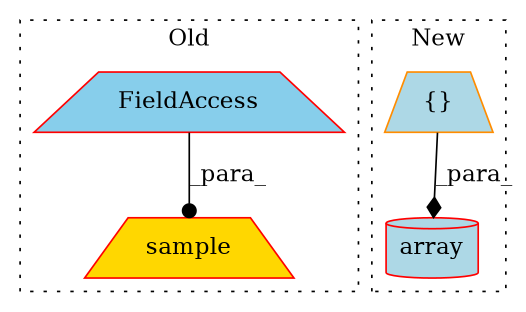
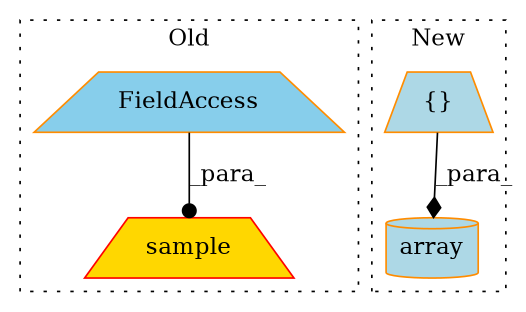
(189, 102) -> (189, 102)
(432, 248) -> (432, 248)
